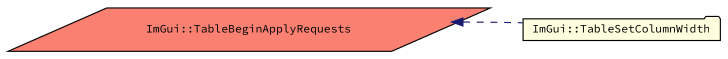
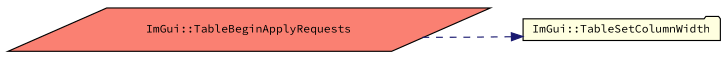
(493, 22) -> (465, 37)
